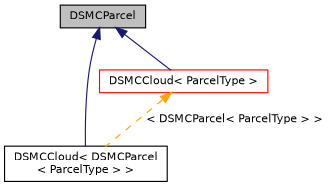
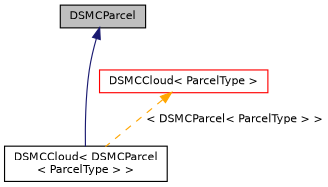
(148, 52) -> none
